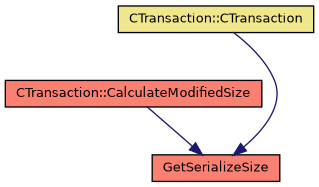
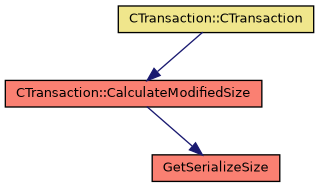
(276, 87) -> (180, 52)
